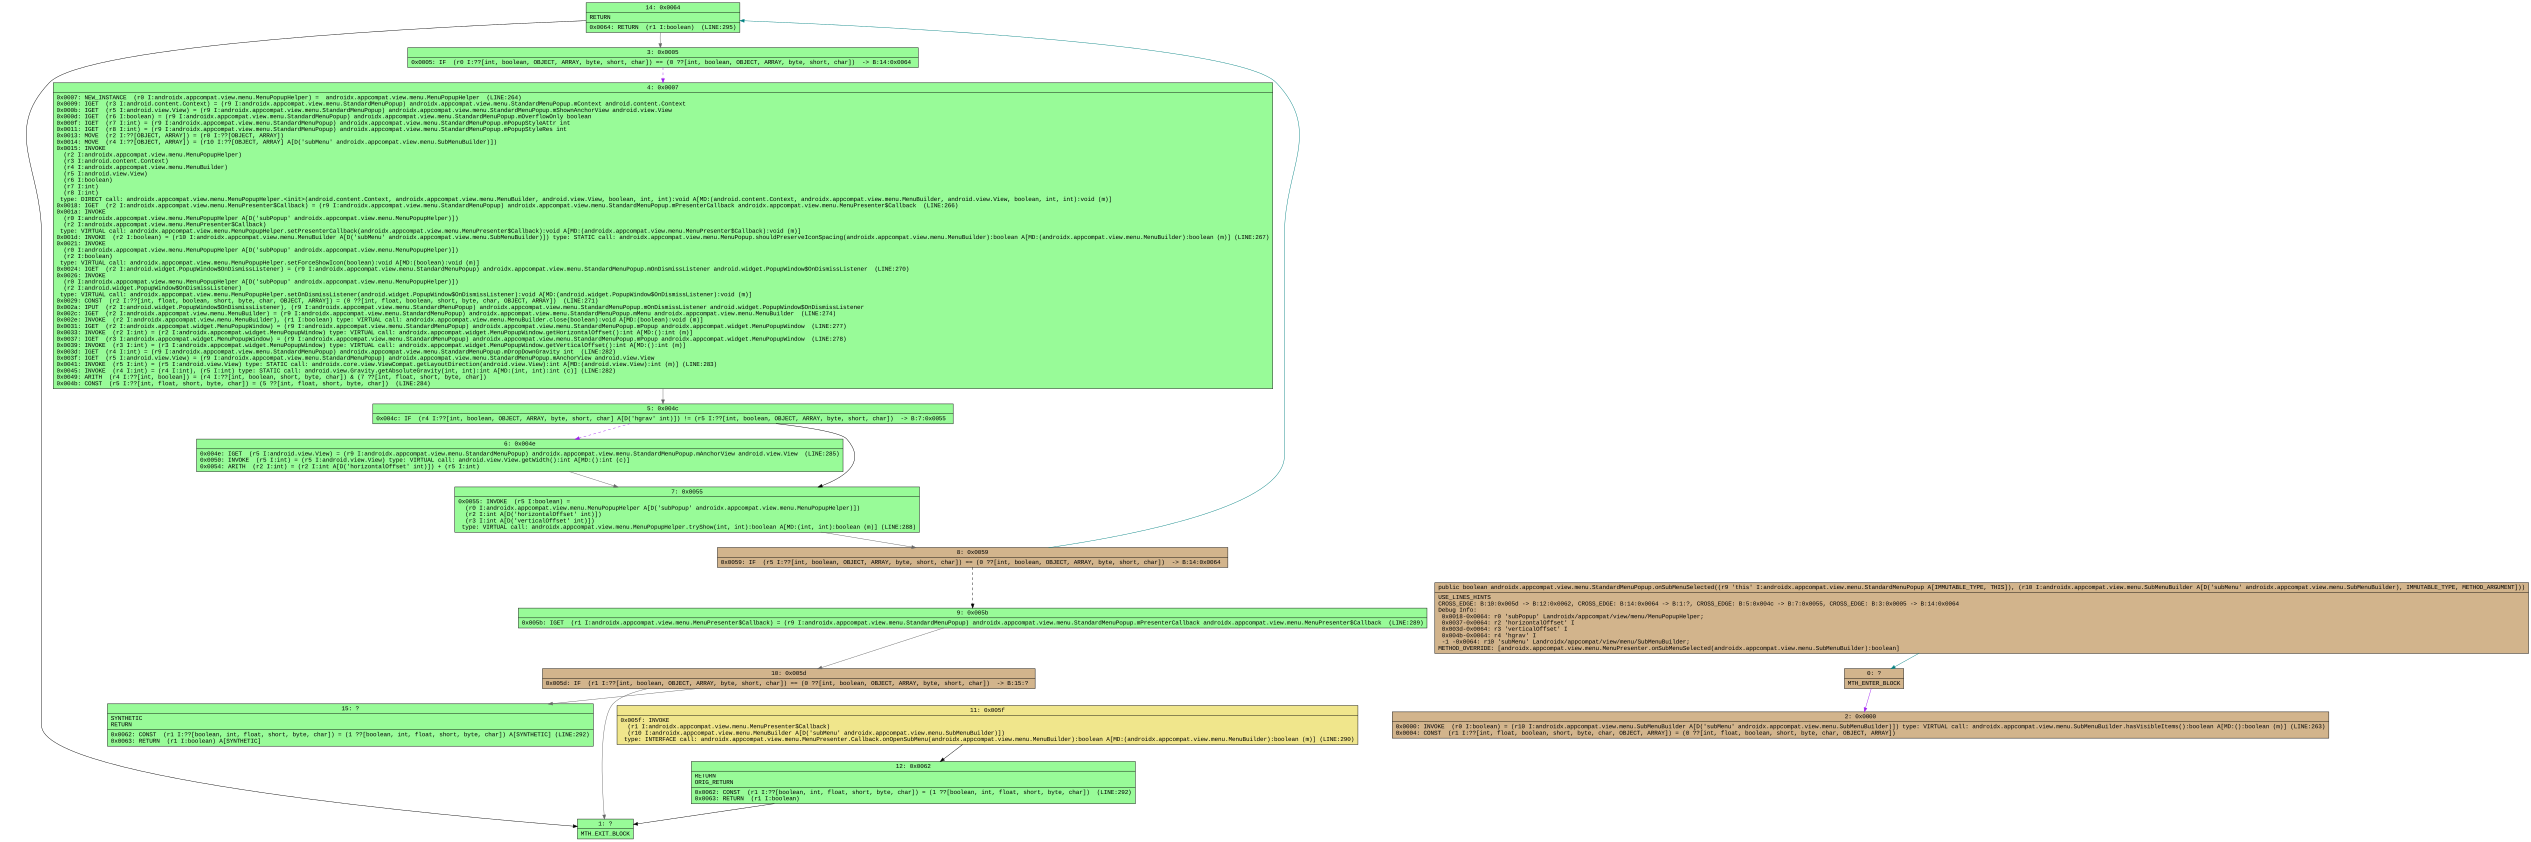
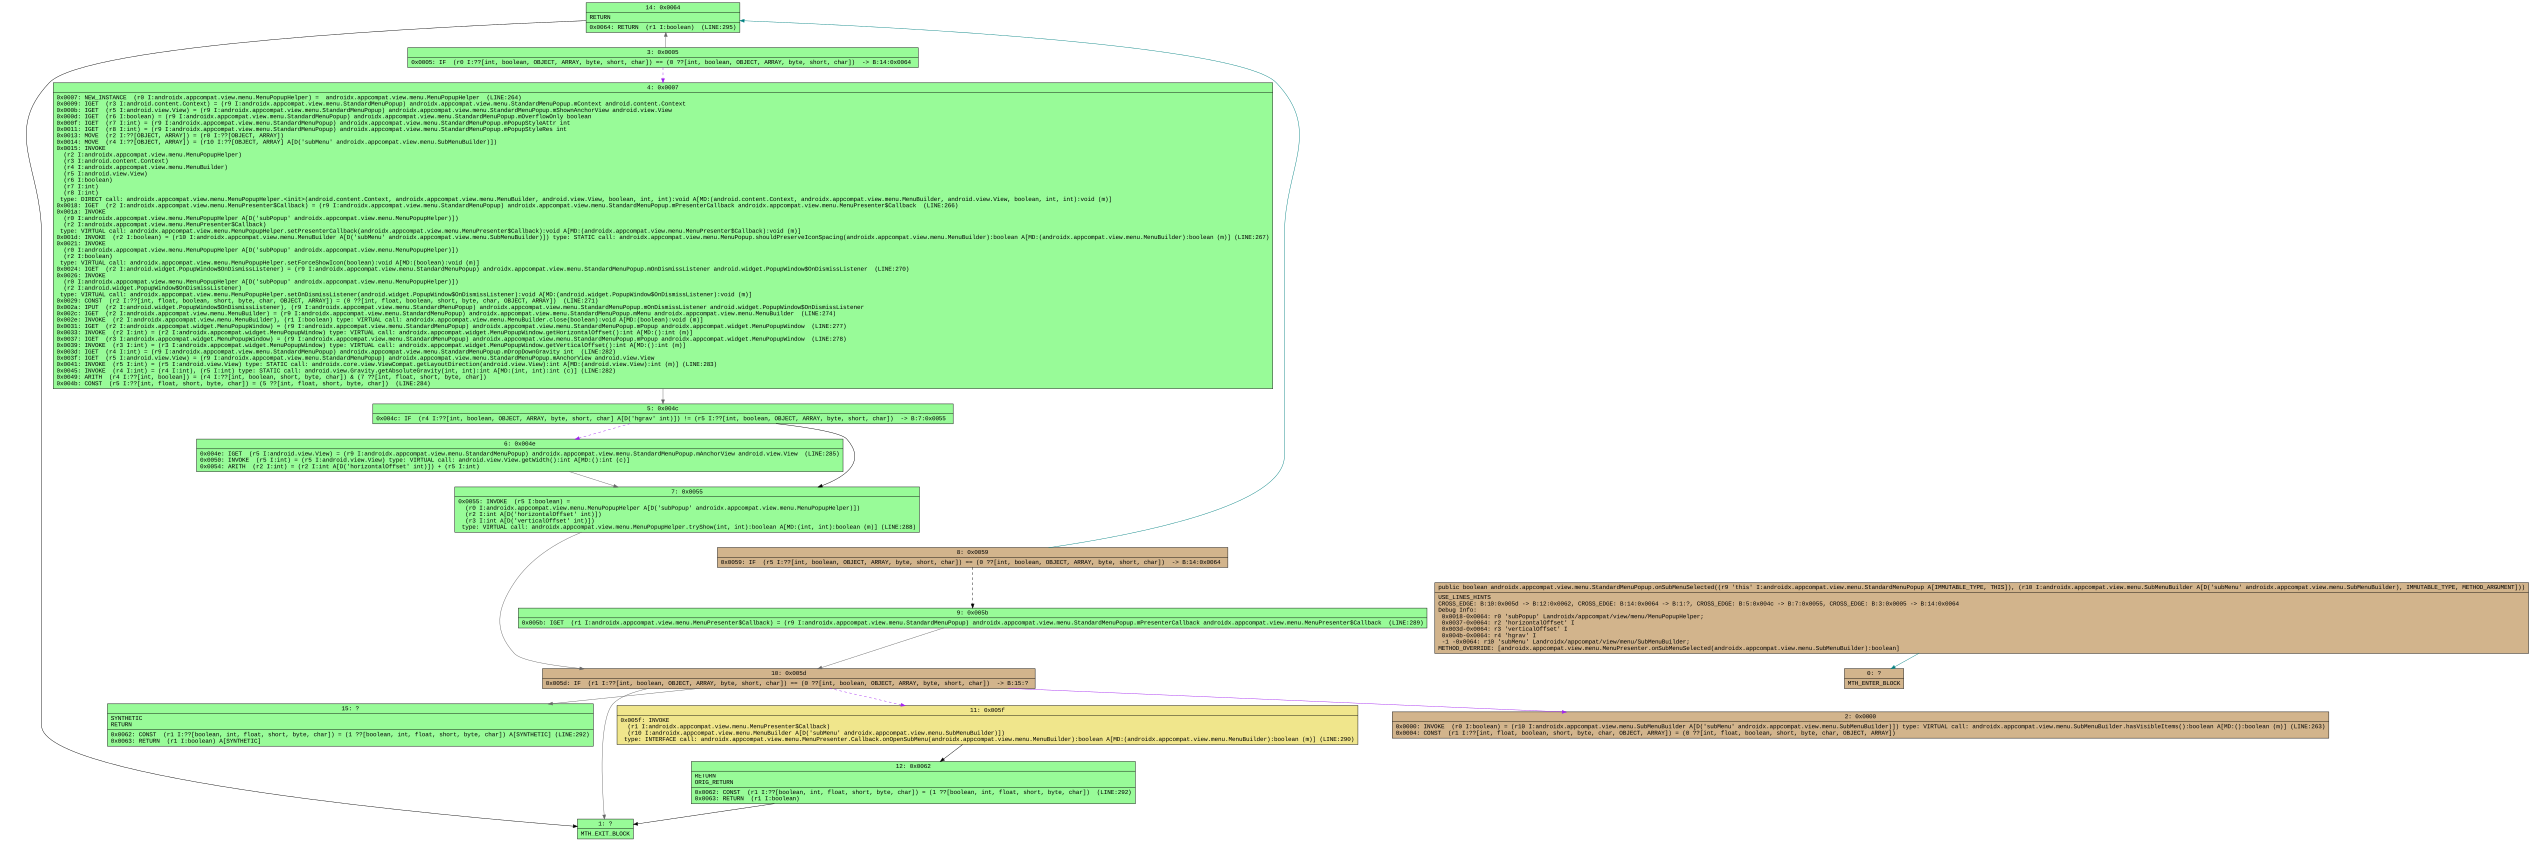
(660, 38) -> (666, 42)
(866, 540) -> (501, 610)
none -> (865, 697)
(1868, 698) -> (1285, 700)
